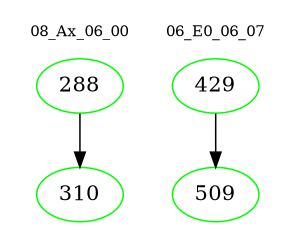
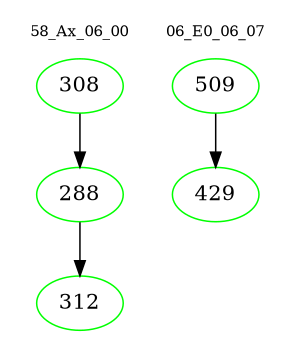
(80, 32) -> (80, 32)
none -> (80, 86)
(216, 133) -> (216, 133)
(80, 195) -> (80, 303)
